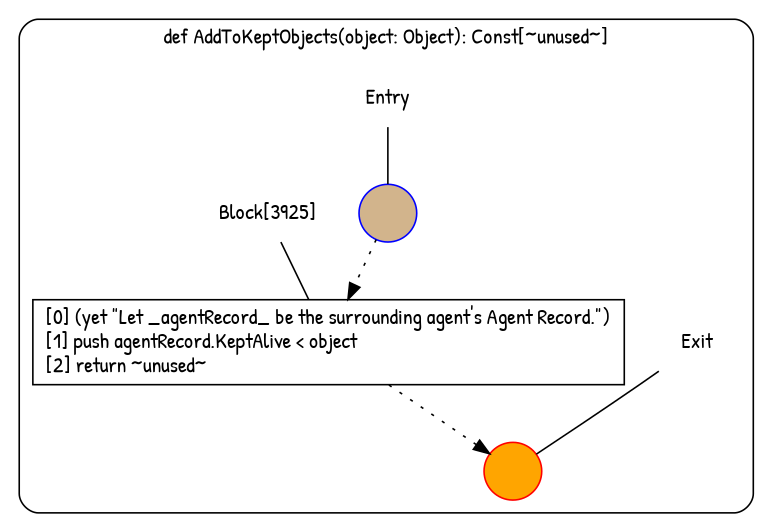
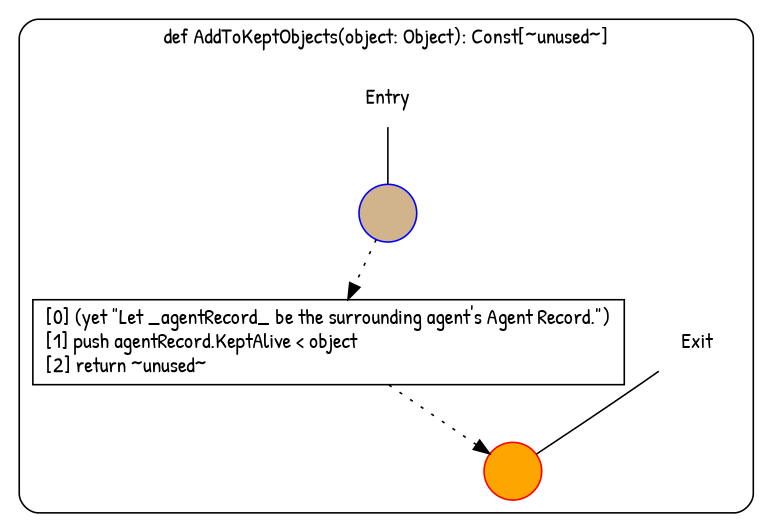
(268, 213) -> none
